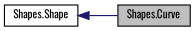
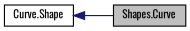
(41, 16) -> (39, 16)
